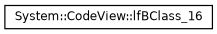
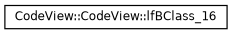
(109, 17) -> (116, 17)
